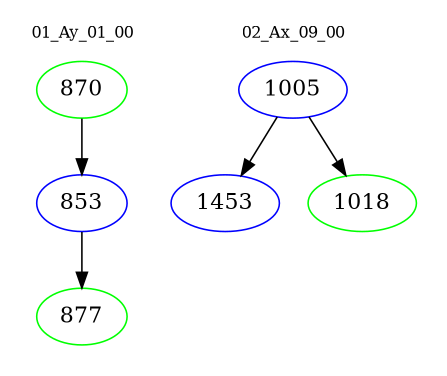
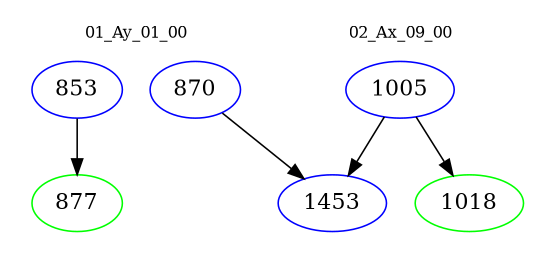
(82, 90) -> (195, 90)
(82, 139) -> (243, 130)
